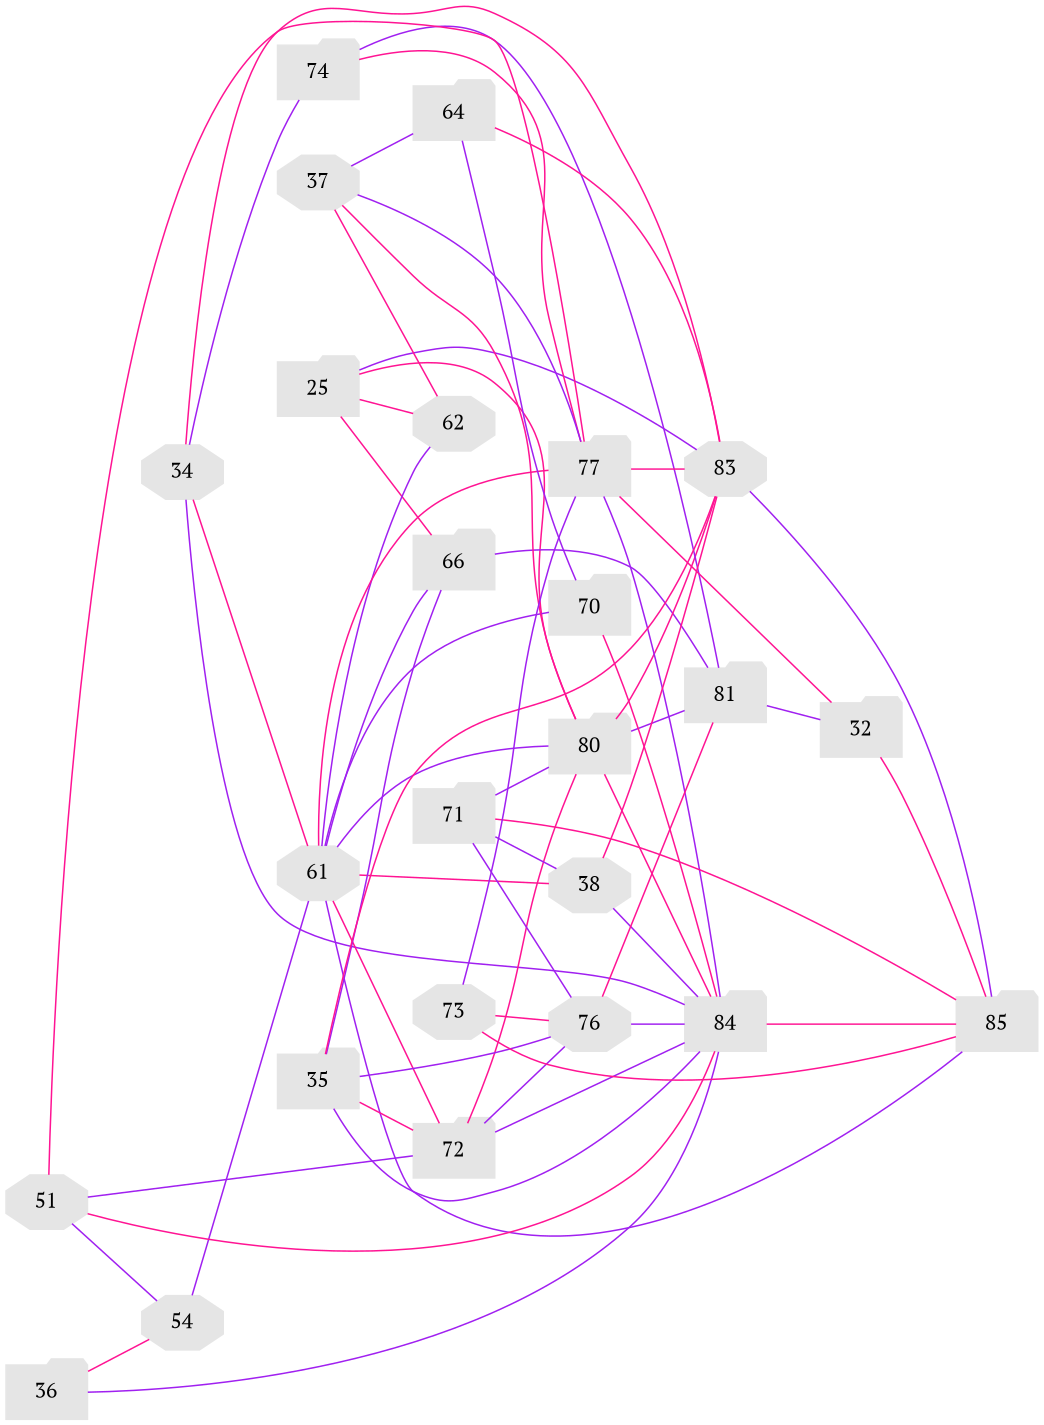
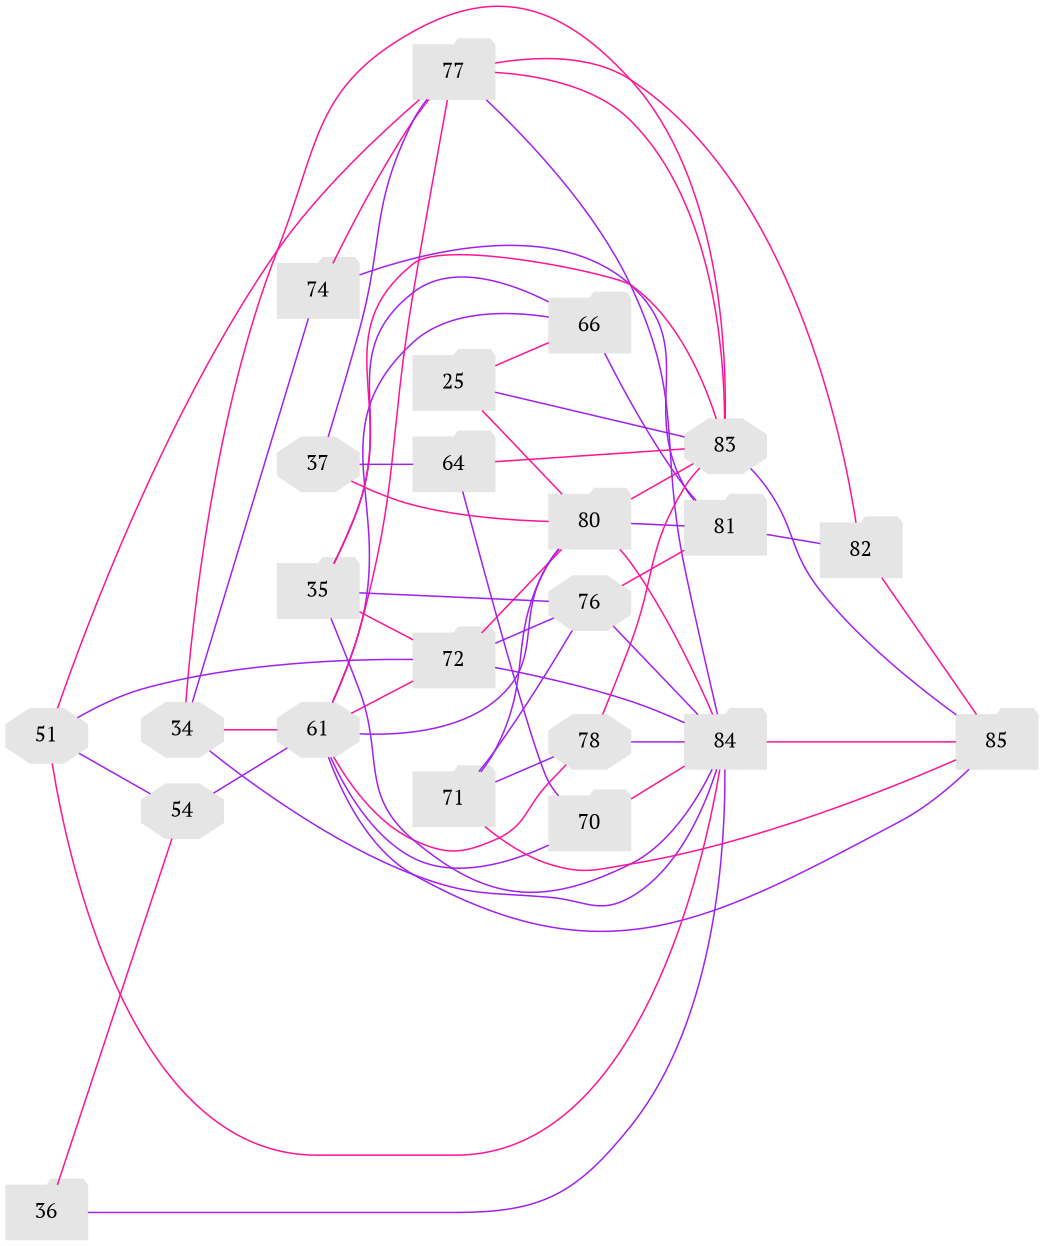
(454, 424) -> none
(861, 730) -> (861, 550)
(590, 885) -> (590, 742)
(454, 1012) -> none
